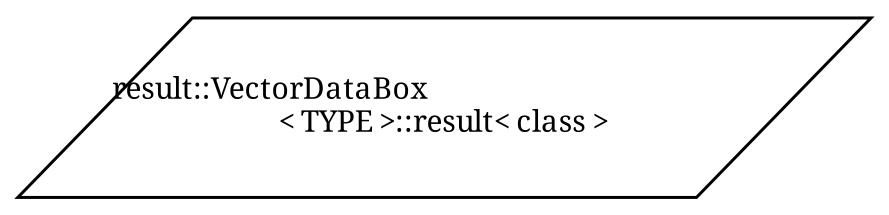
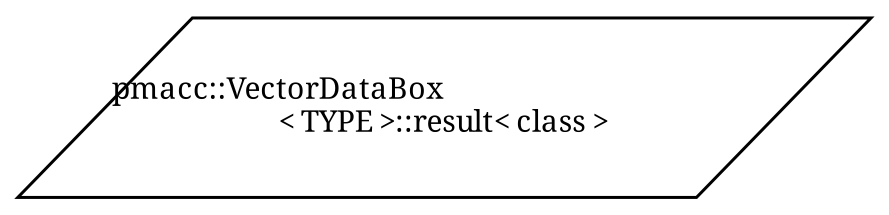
(444, 108) -> (444, 108)
